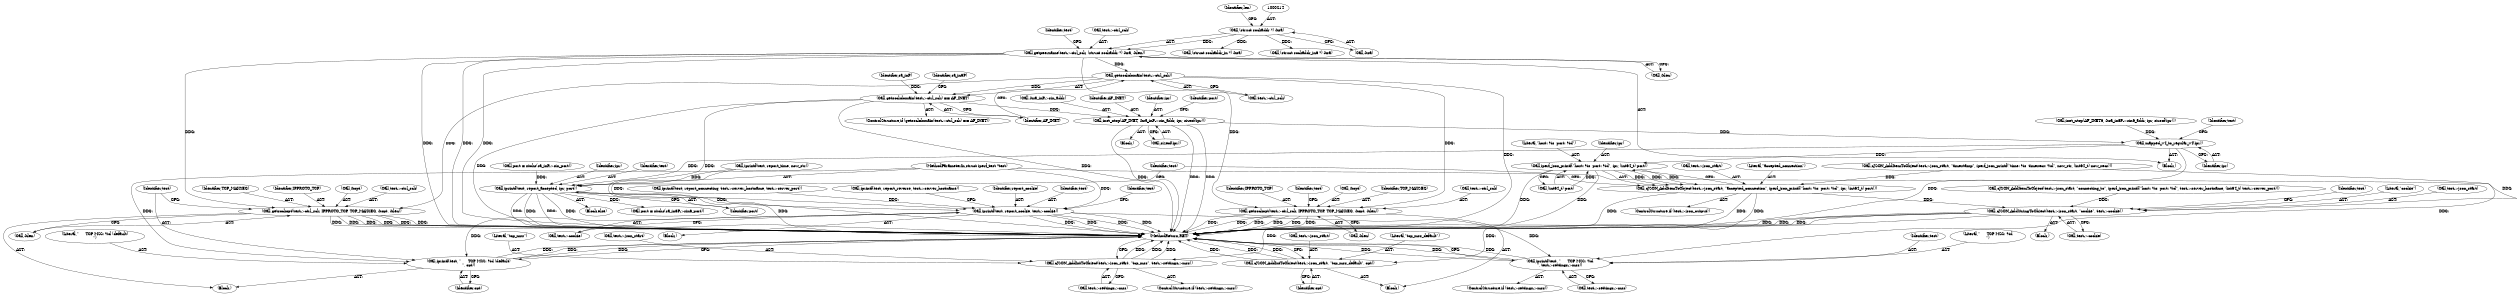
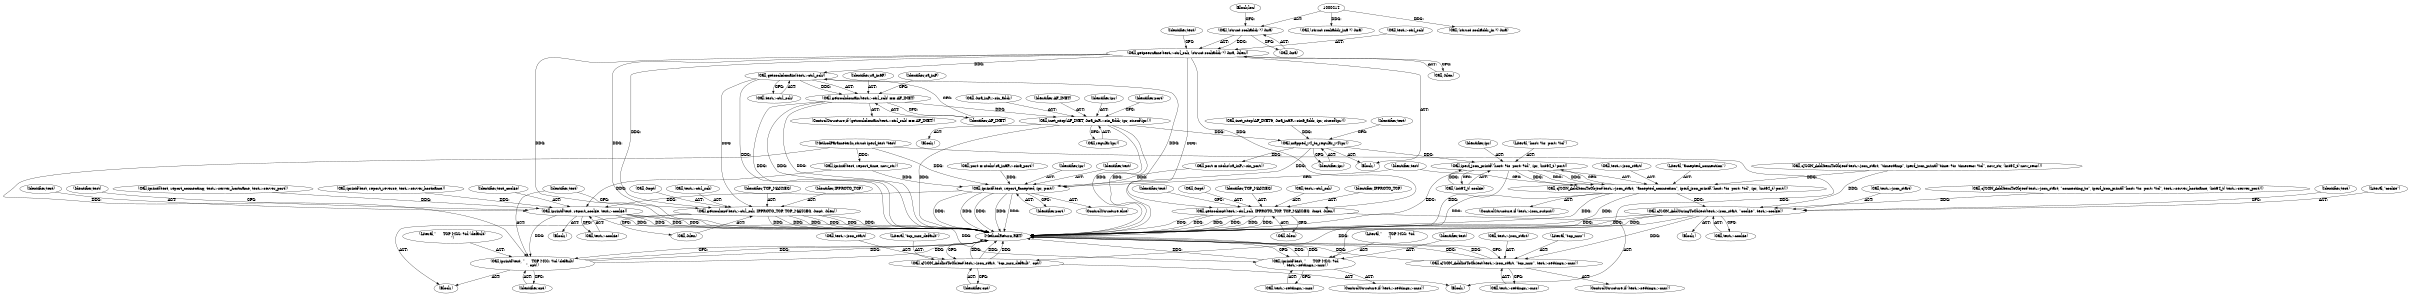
(1237, 8) -> (1245, 8)
(1236, 41) -> (1398, 18)
(1278, 41) -> (1331, 18)
(917, 87) -> (904, 87)
(943, 87) -> (873, 87)
(1166, 144) -> (1103, 144)
(788, 178) -> (939, 166)
(1078, 178) -> (858, 154)
(1015, 189) -> (498, 189)
(1556, 189) -> (1465, 189)
(601, 200) -> (1004, 176)
(972, 200) -> (505, 200)
(596, 211) -> (1107, 211)
(1733, 222) -> (1269, 154)
